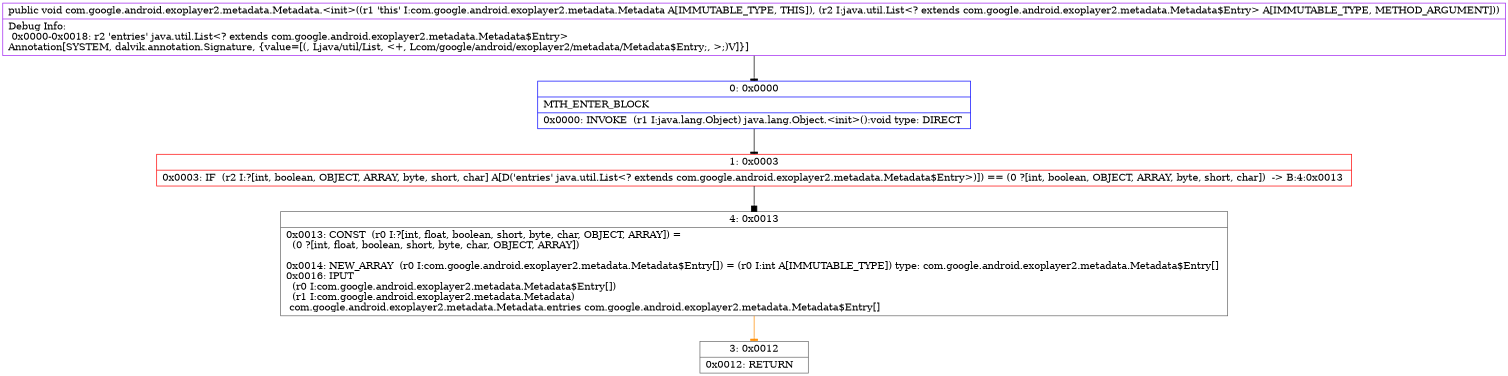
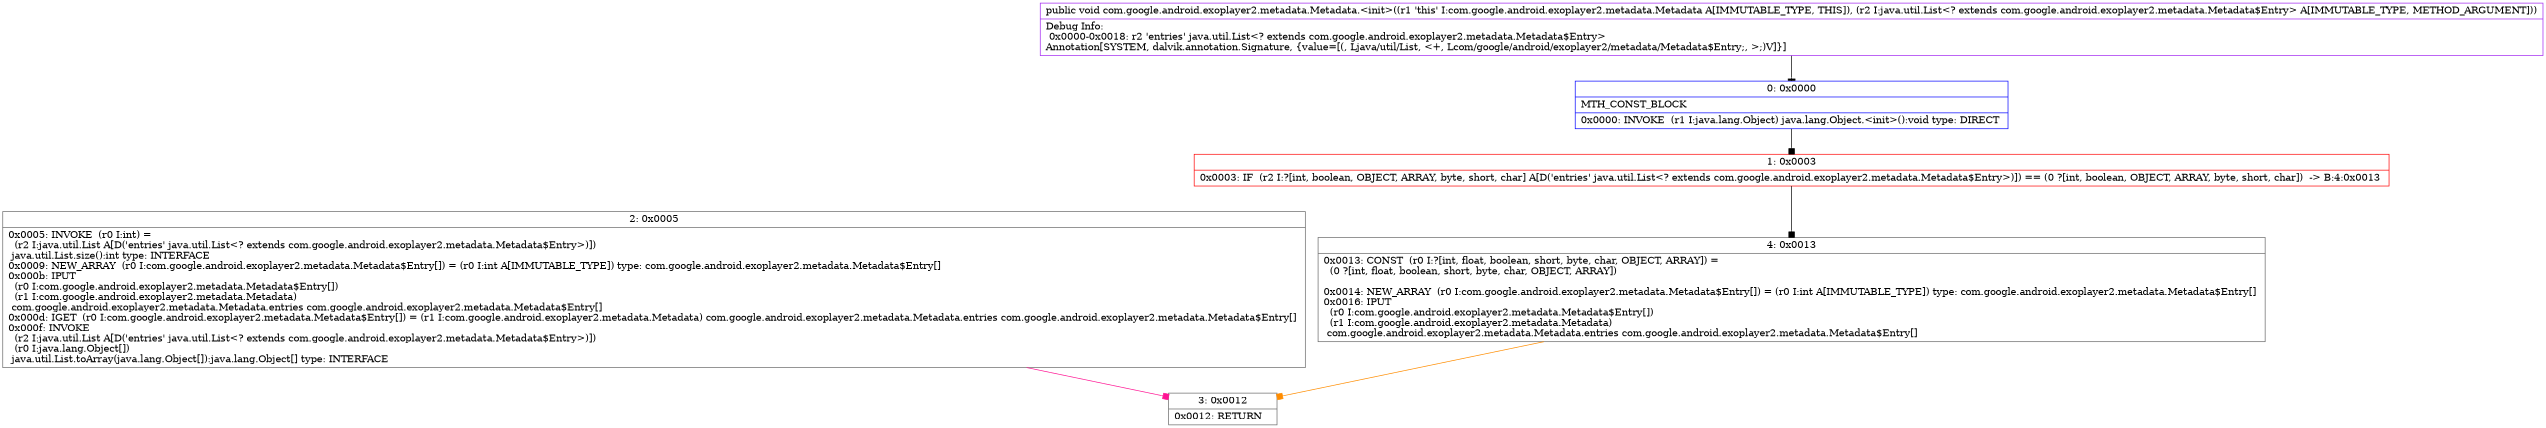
(596, 105) -> (1634, 105)
(754, 140) -> (1792, 138)
none -> (654, 290)
(754, 327) -> (1414, 369)
